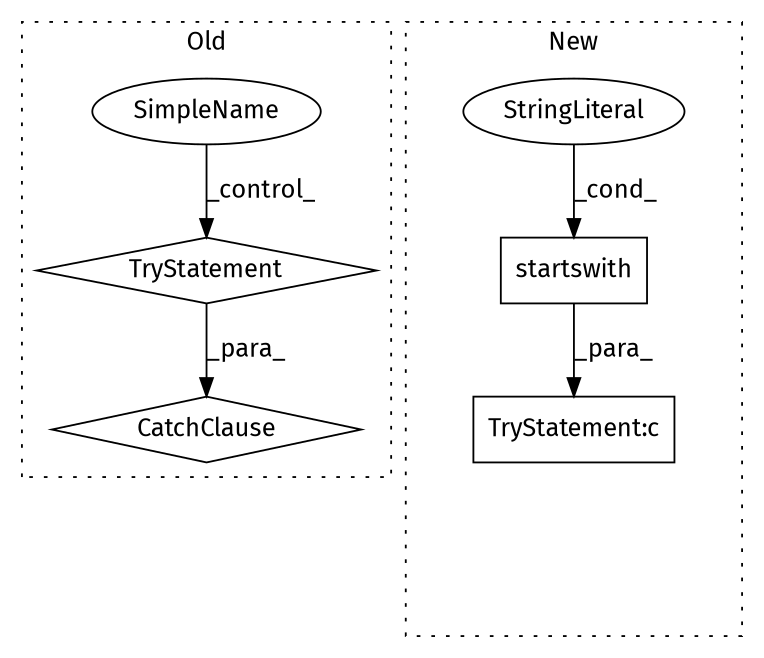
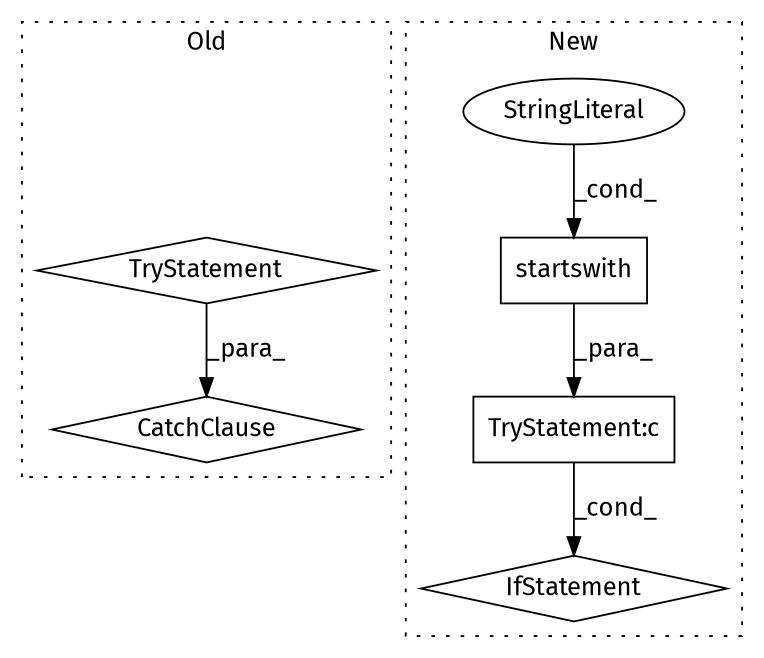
(207, 111) -> none
none -> (574, 589)
